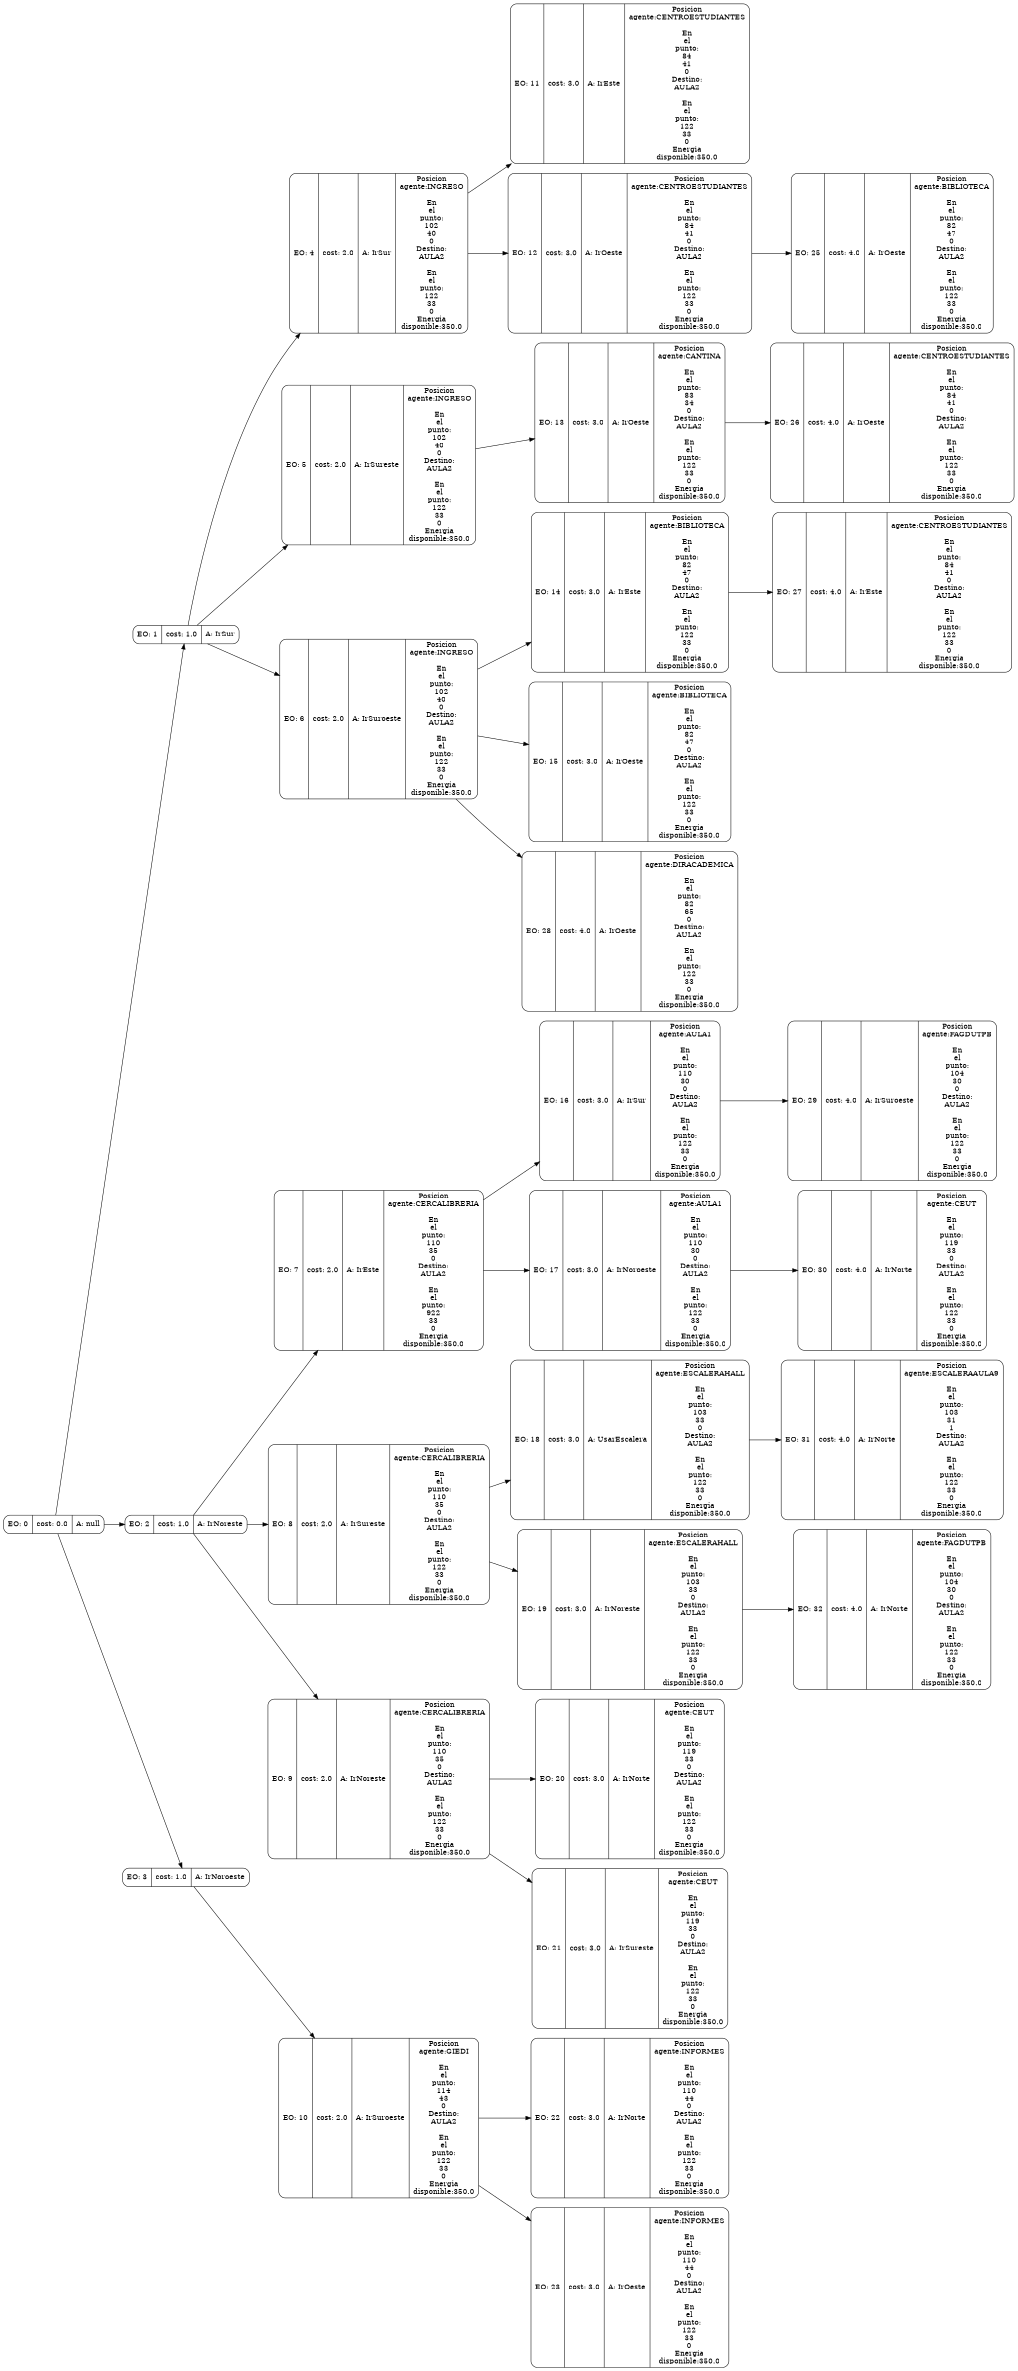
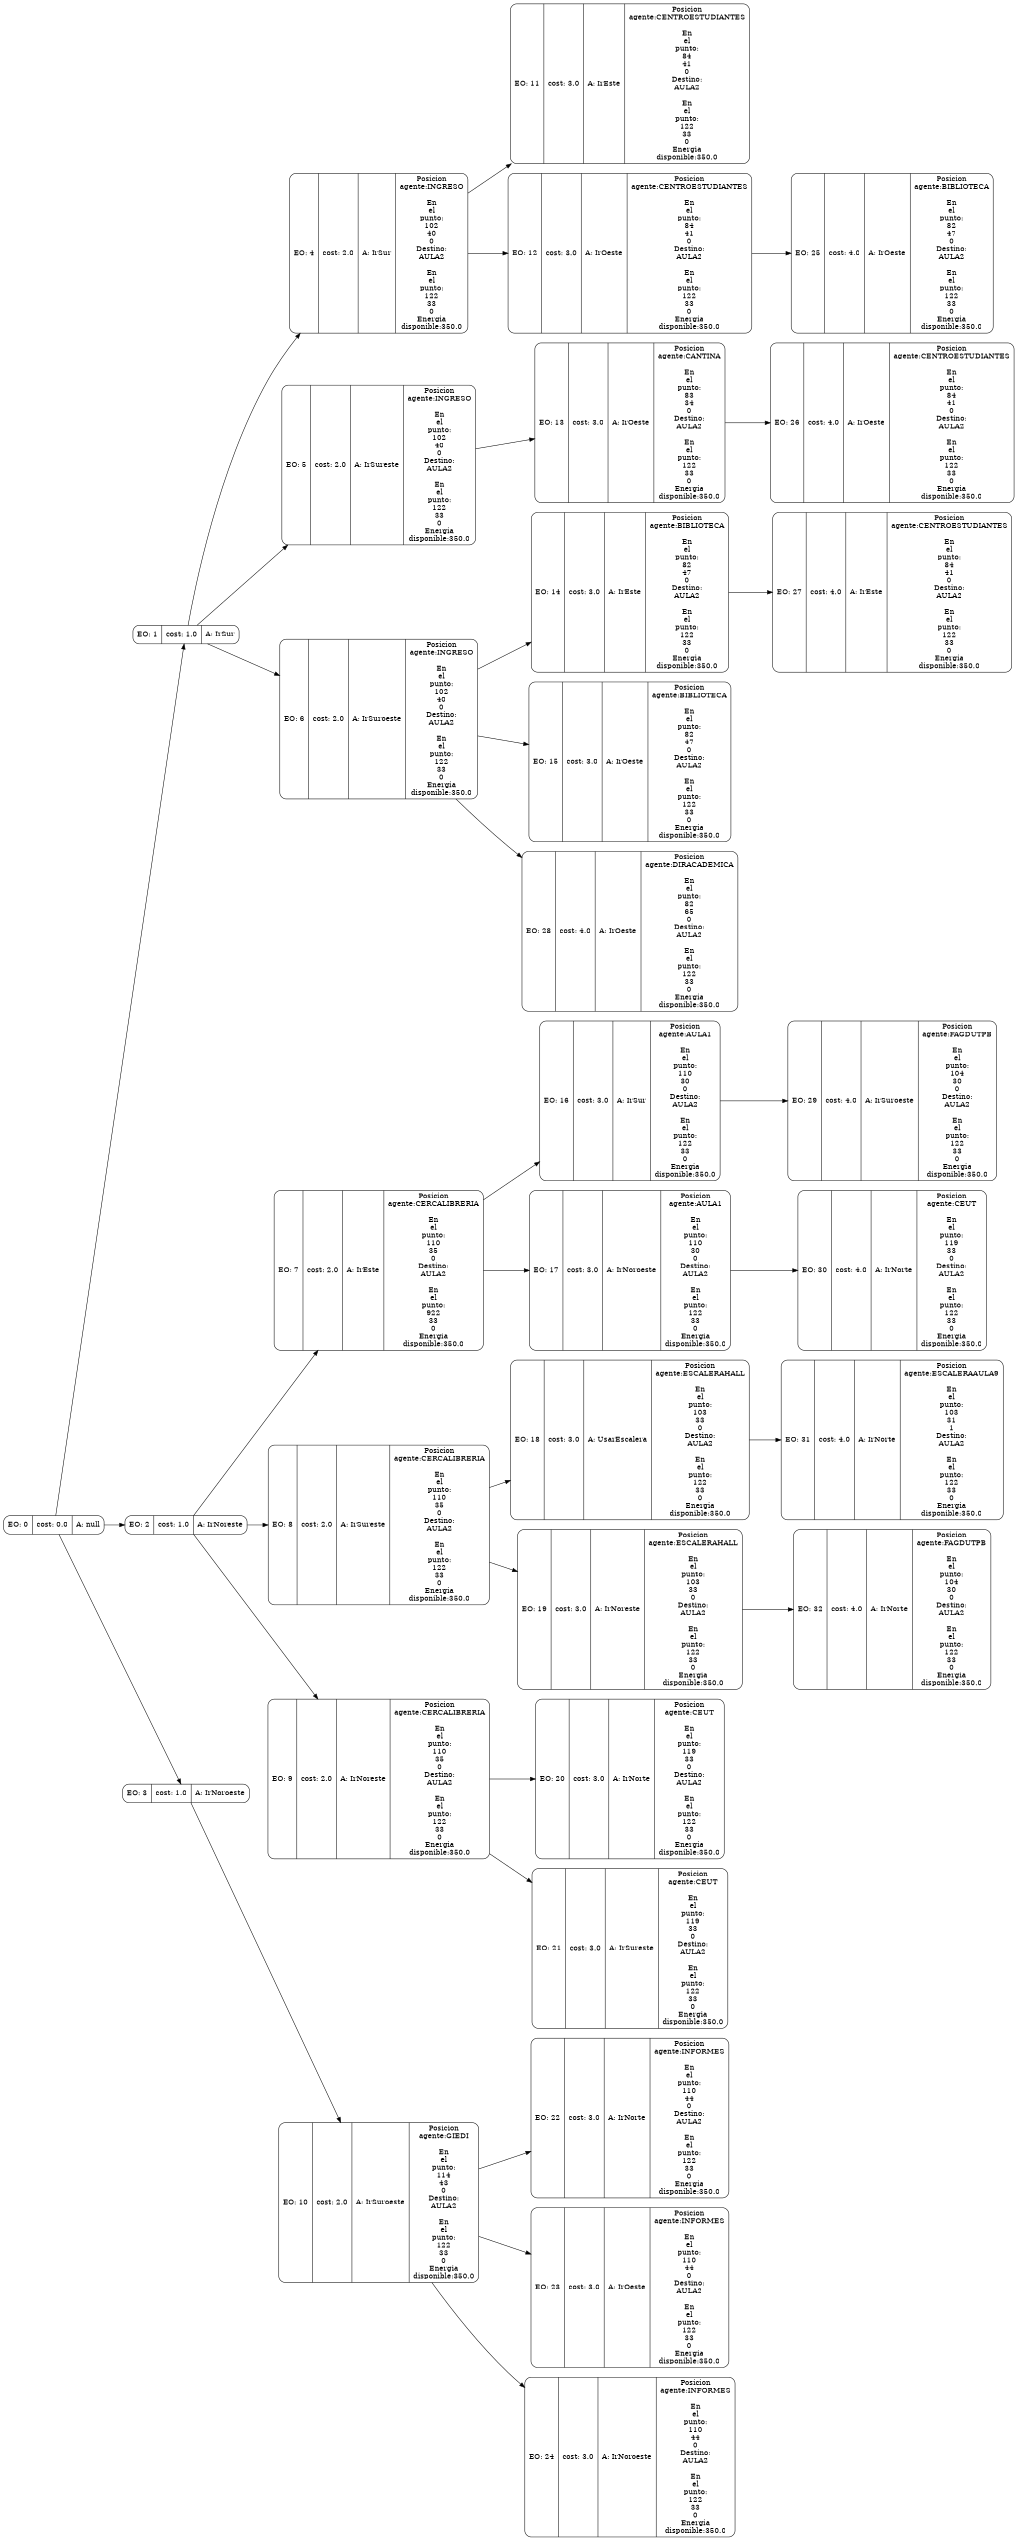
none -> (630, 2457)
